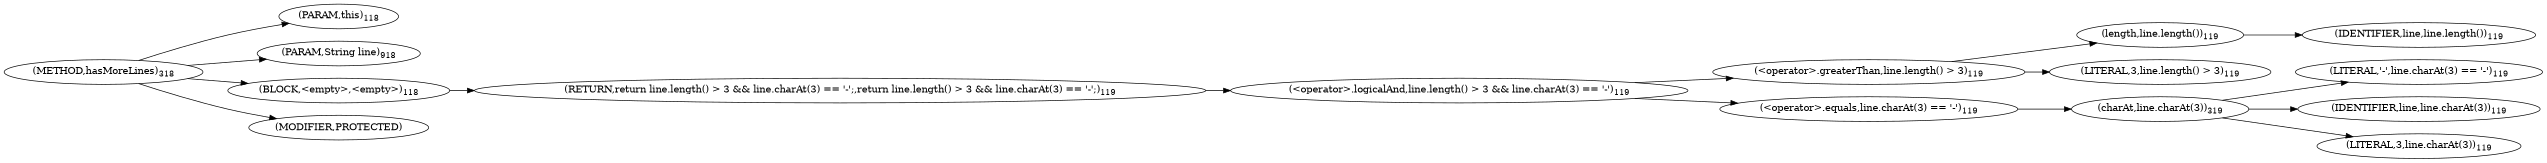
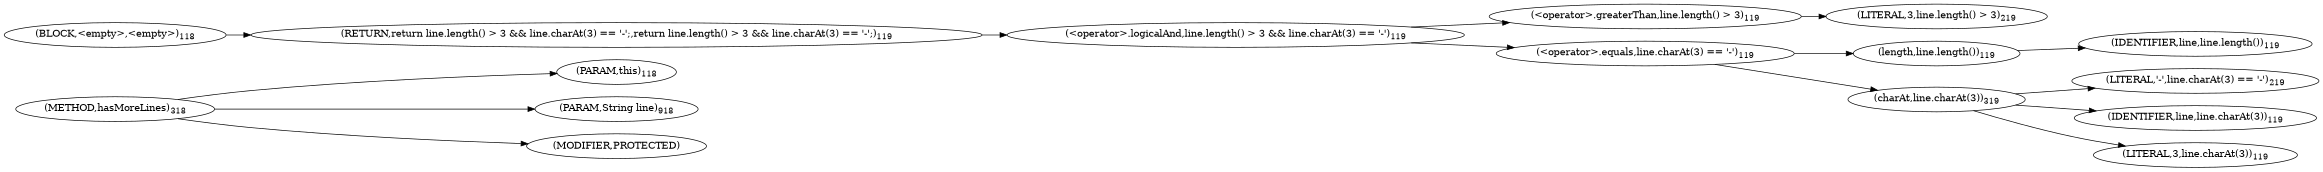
(2021, 53) -> (1820, 54)
(2232, 71) -> (2008, 15)
(2501, 71) -> (2277, 80)
(214, 81) -> none
